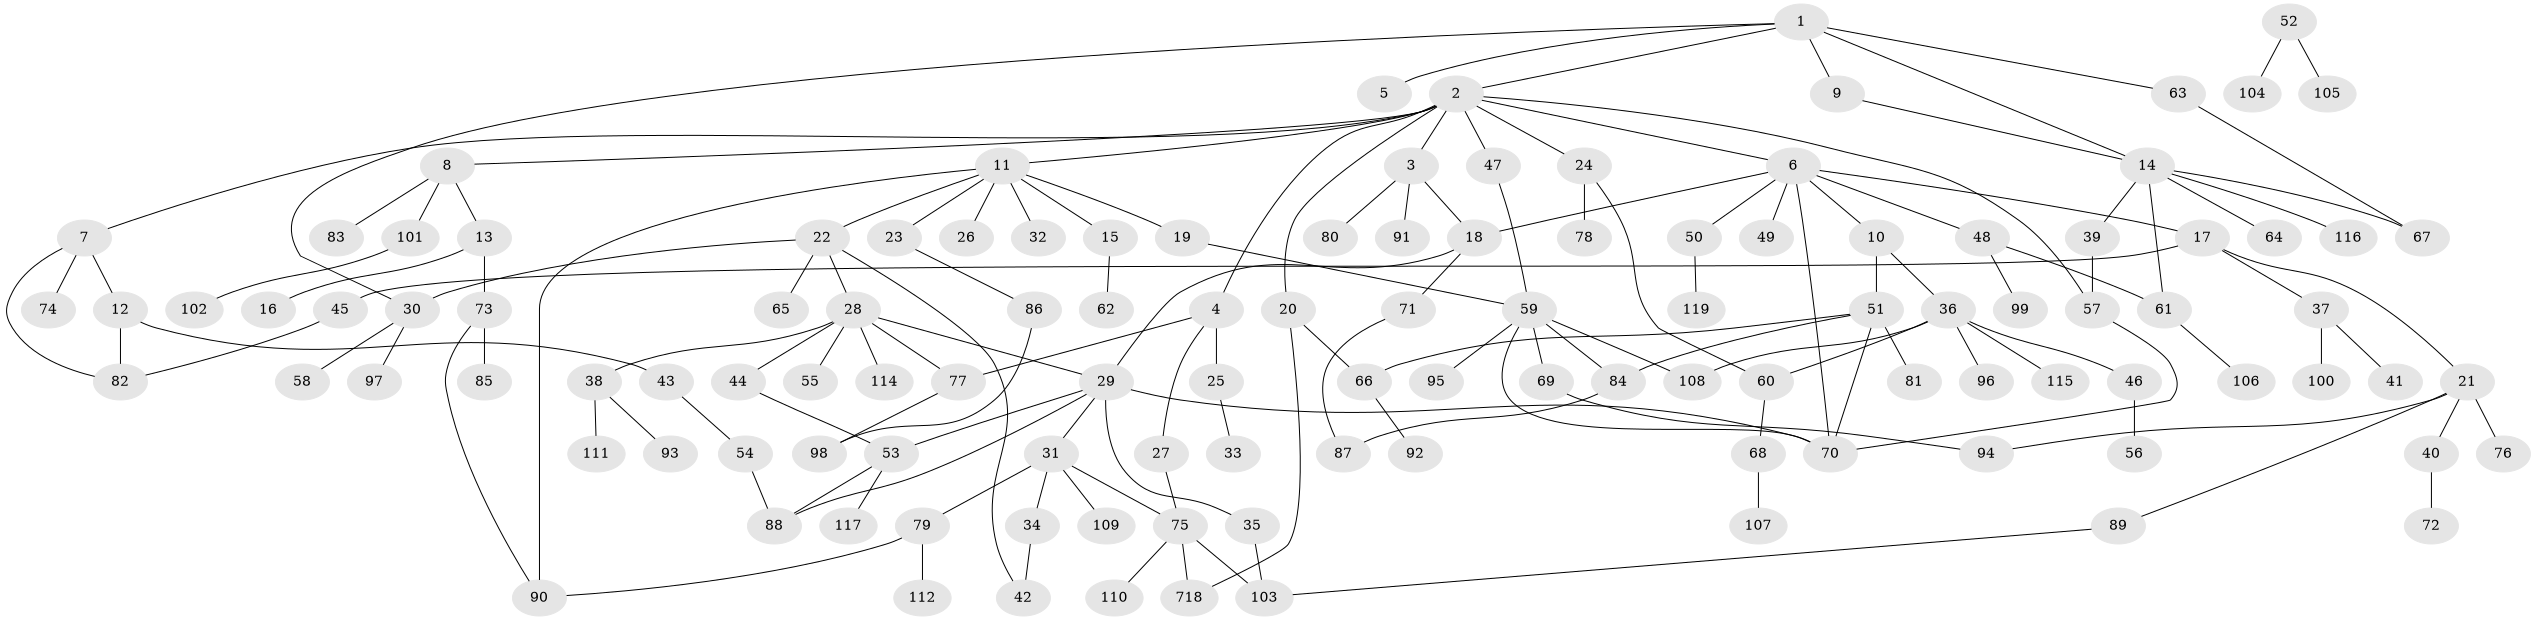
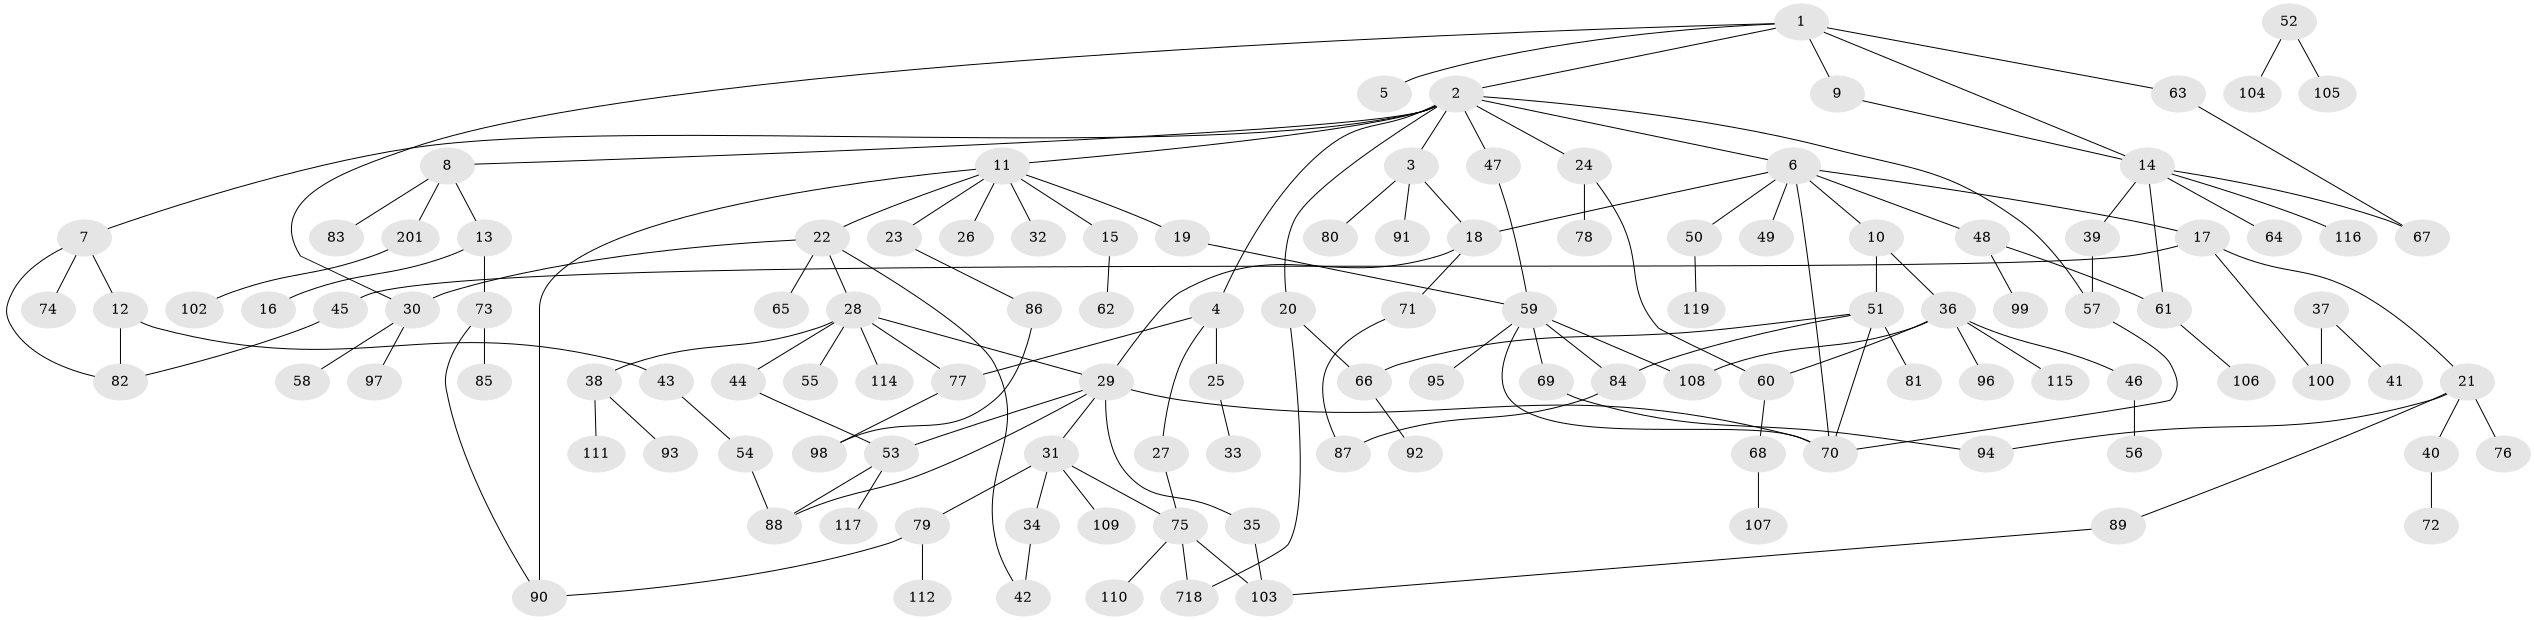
(410, 238) -> (410, 238)
(2262, 274) -> (2262, 310)
